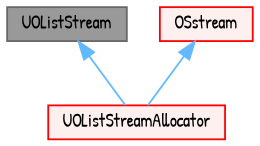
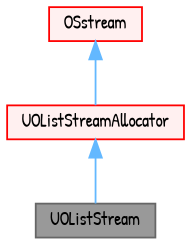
(107, 81) -> (96, 181)
